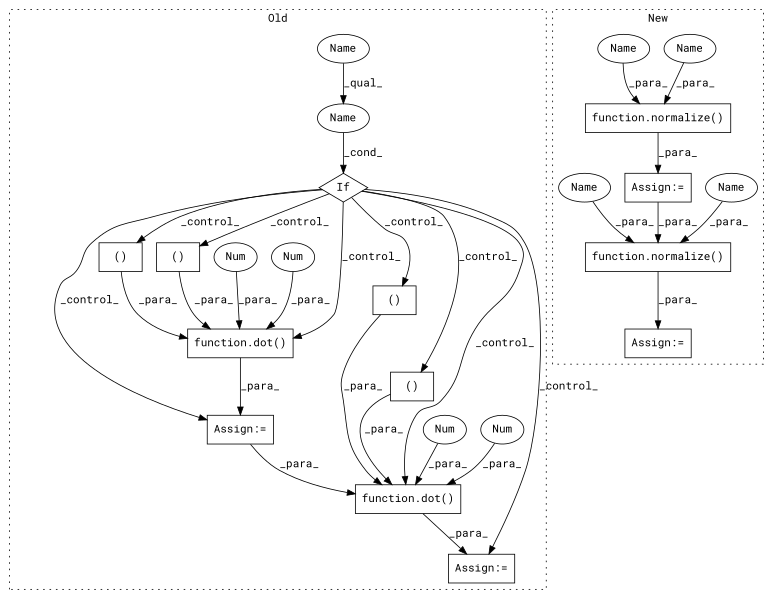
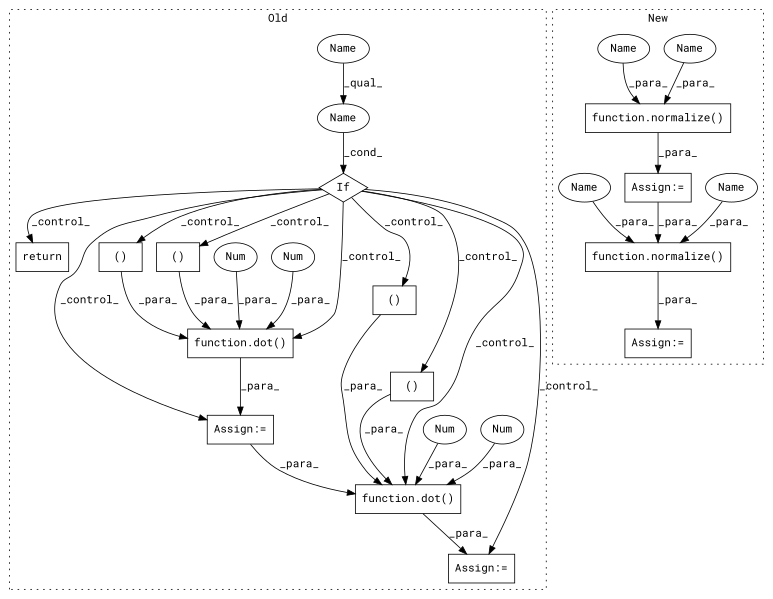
none -> (42, 257)
